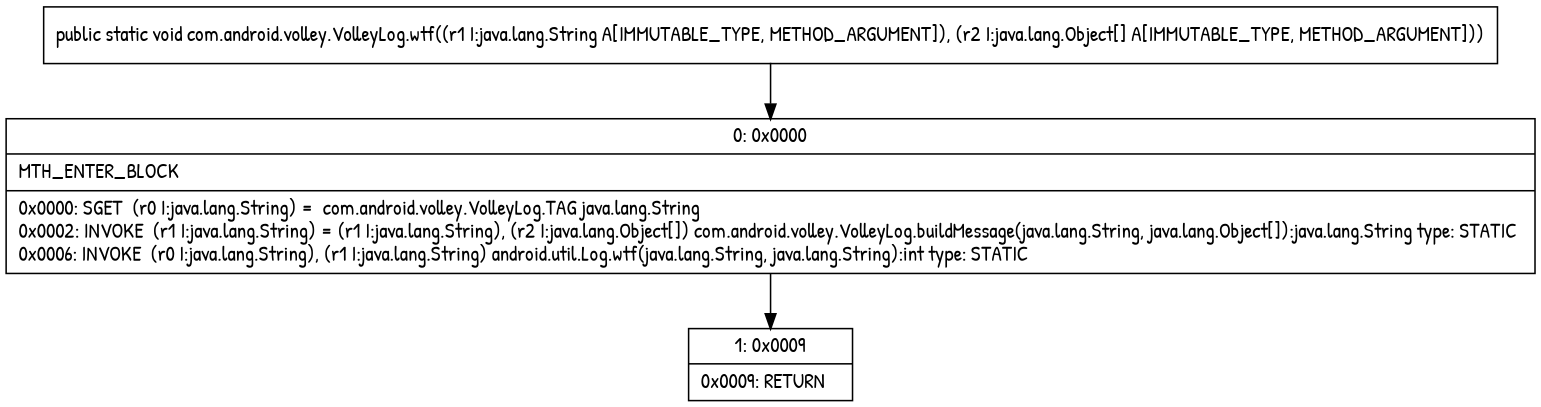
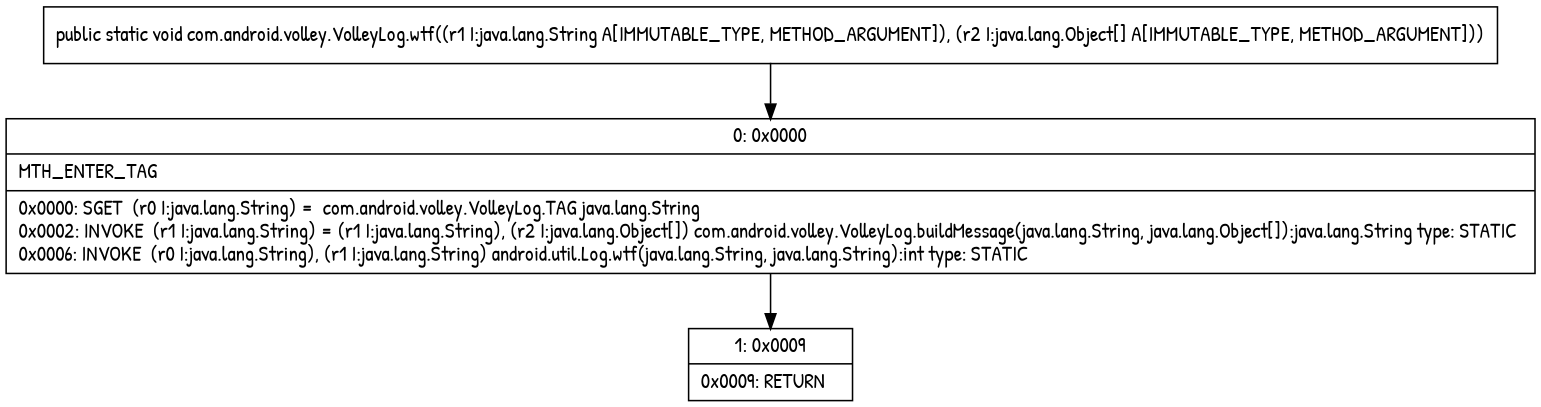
(100, 172) -> (88, 172)
